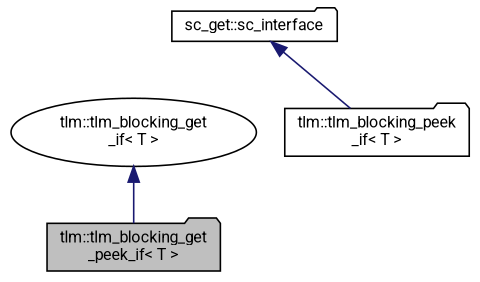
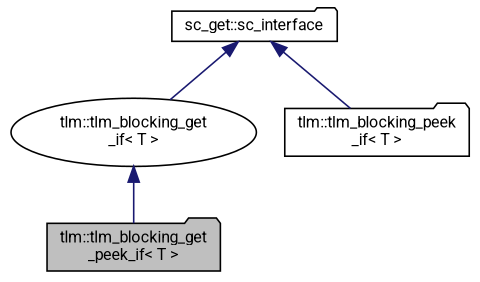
none -> (198, 76)
